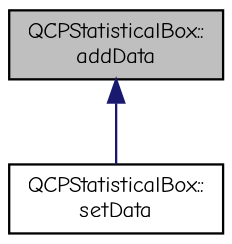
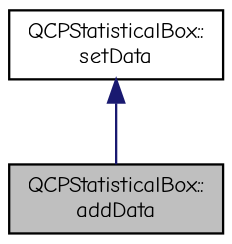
(116, 134) -> (116, 134)
